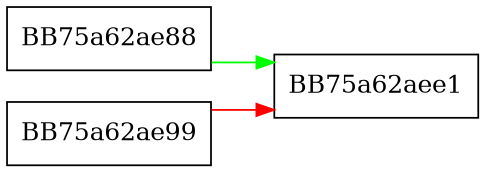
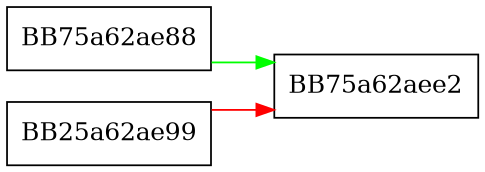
(376, 86) -> (376, 86)
(109, 134) -> (109, 134)
